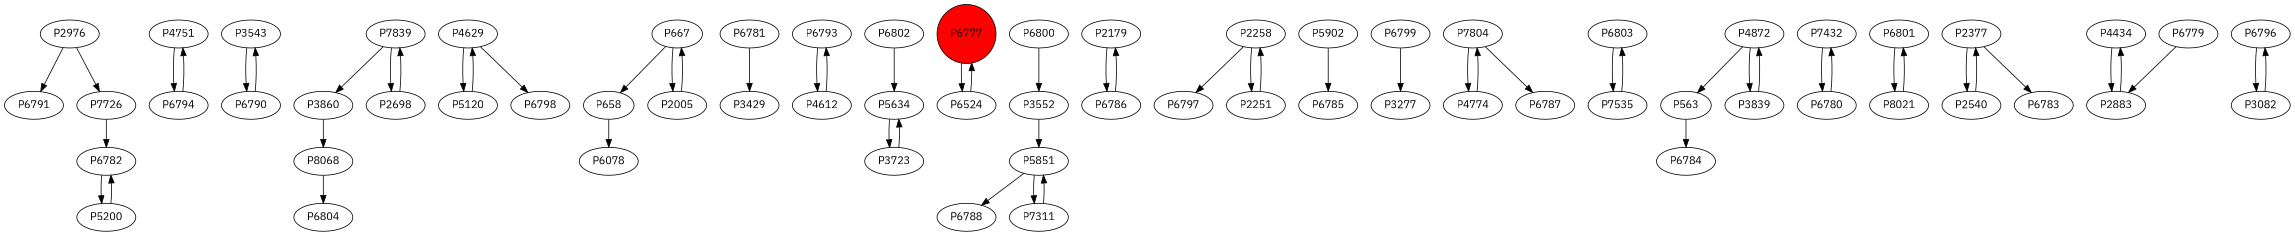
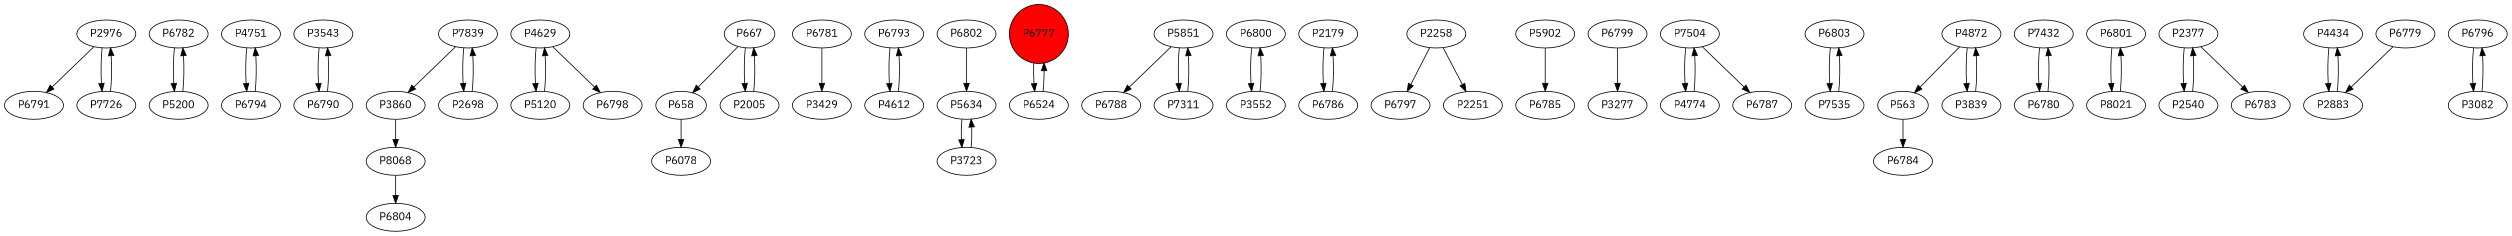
(1473, 34) -> (1690, 34)
(1261, 74) -> none
(106, 129) -> (112, 74)
(1039, 129) -> (1261, 74)
